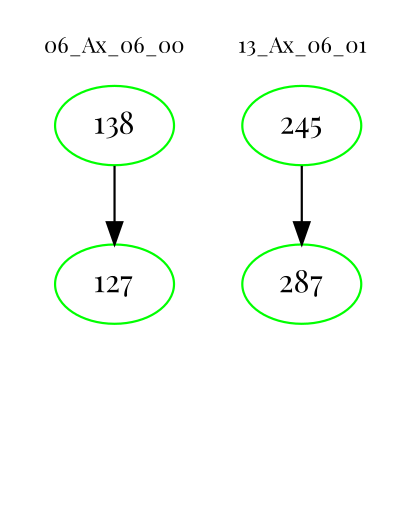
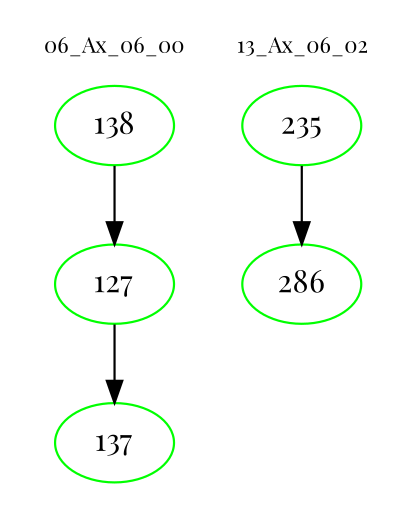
(303, 47) -> (303, 47)
(302, 126) -> (302, 126)
(302, 284) -> (302, 284)
none -> (115, 443)
